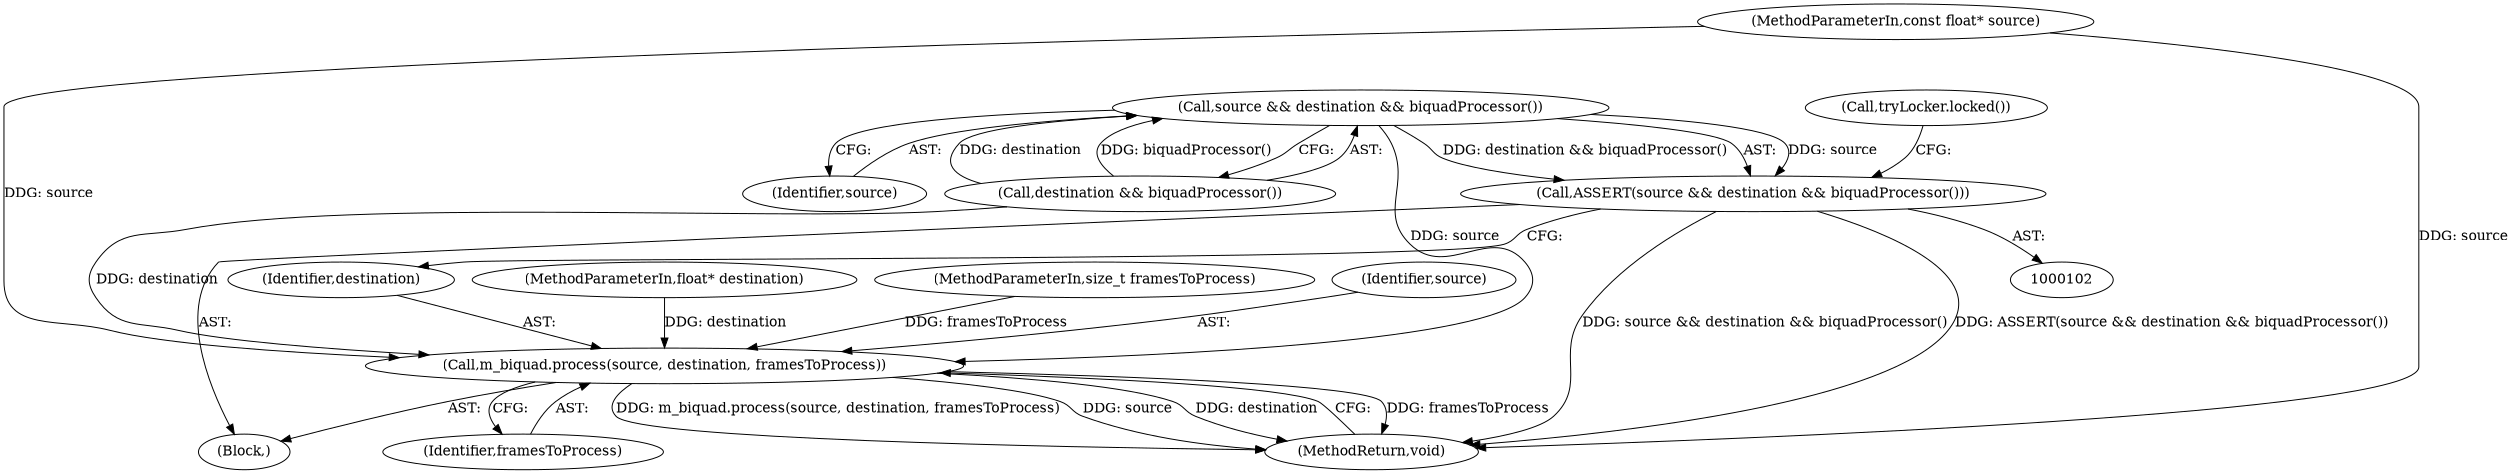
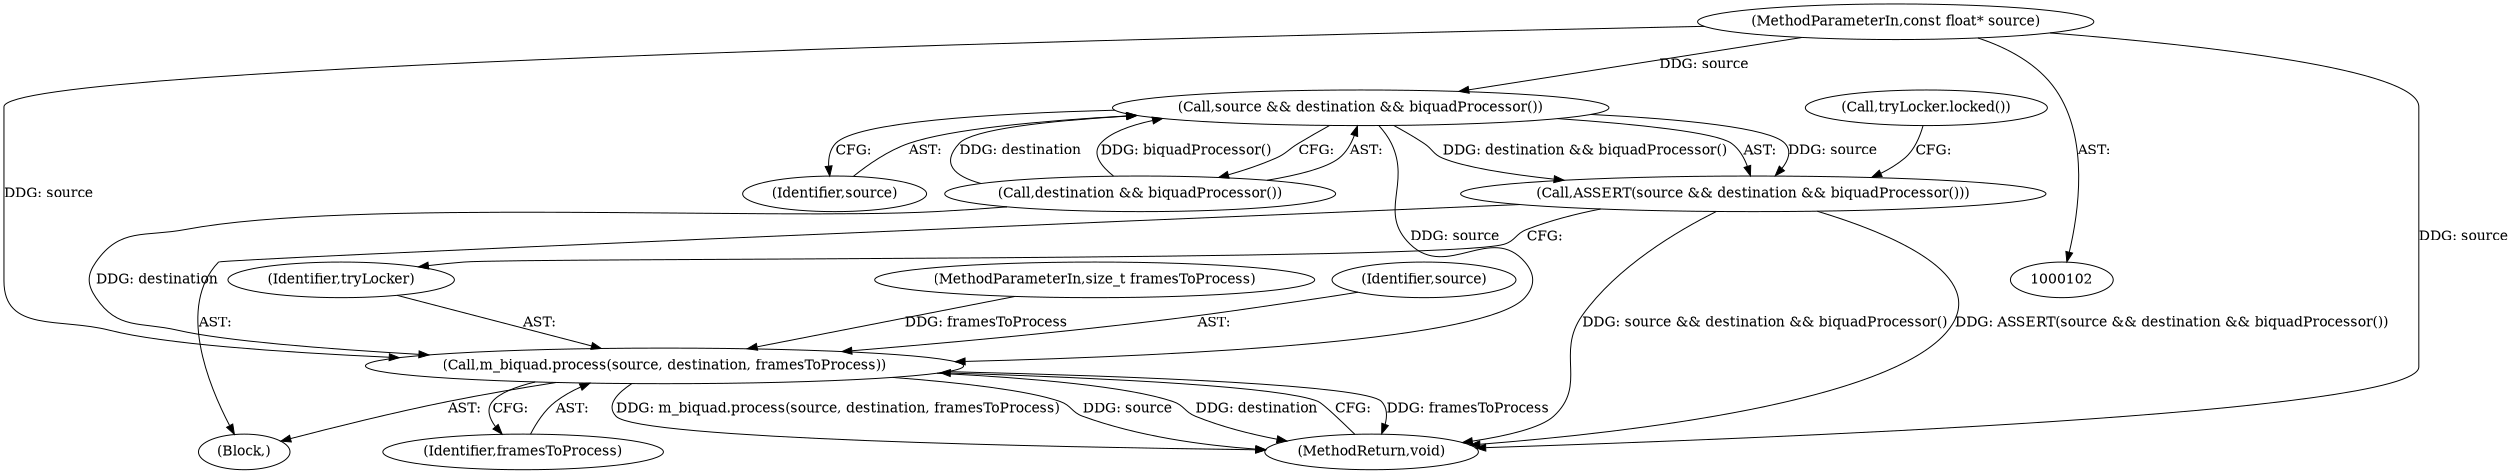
none -> (1635, 64)
(1974, 226) -> (2071, 123)
(341, 280) -> (341, 280)
(665, 280) -> none
